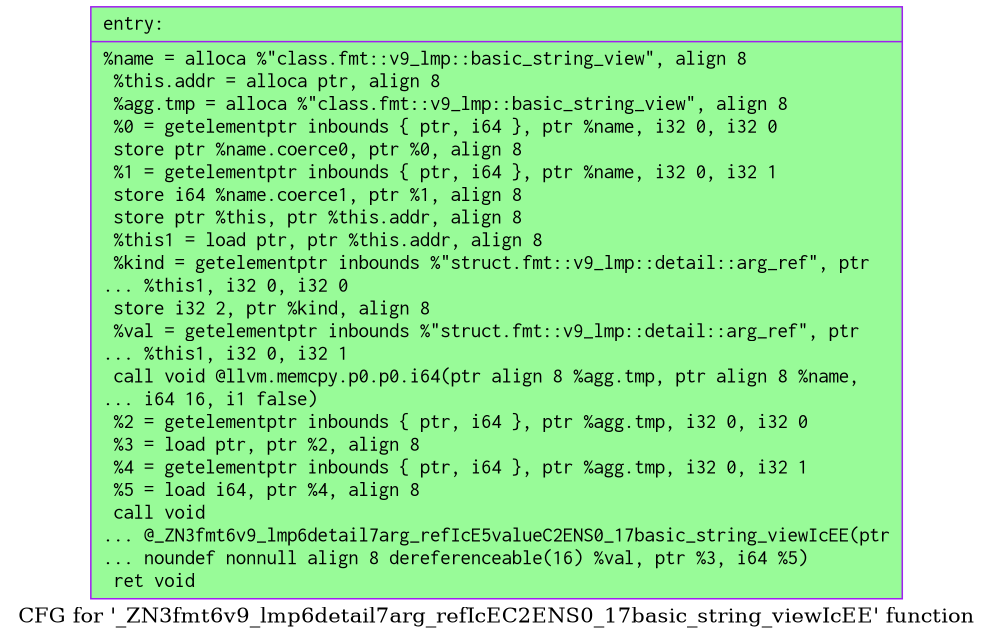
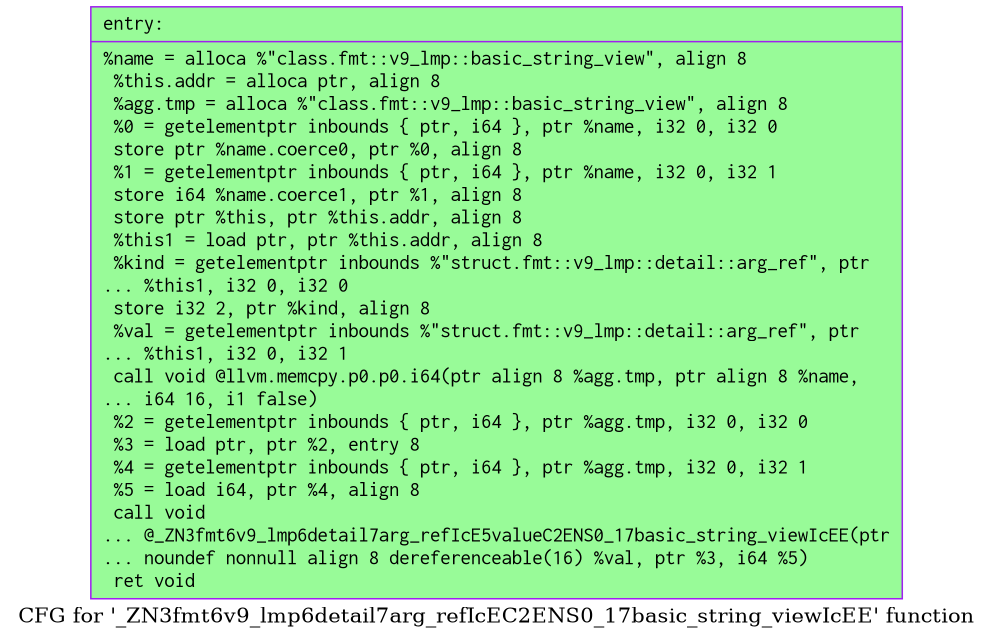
(262, 444) -> (262, 444)
